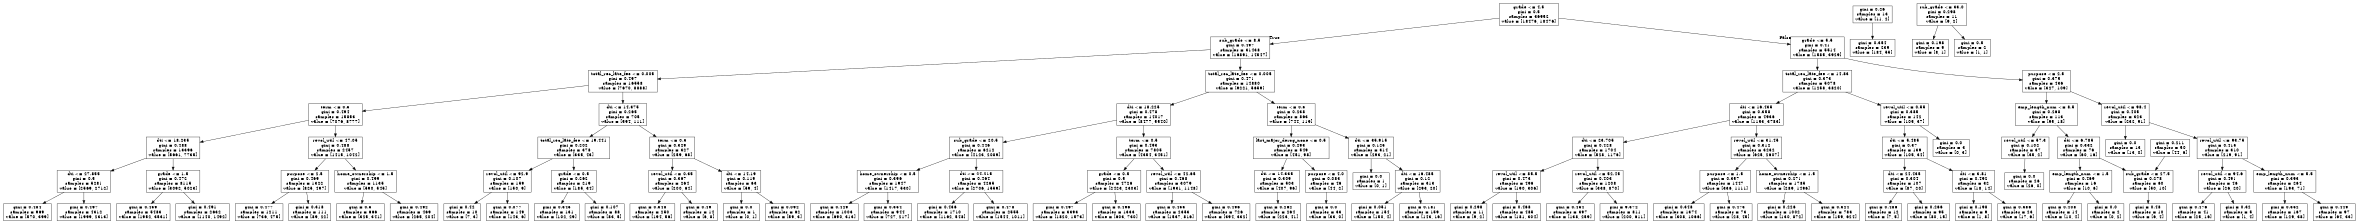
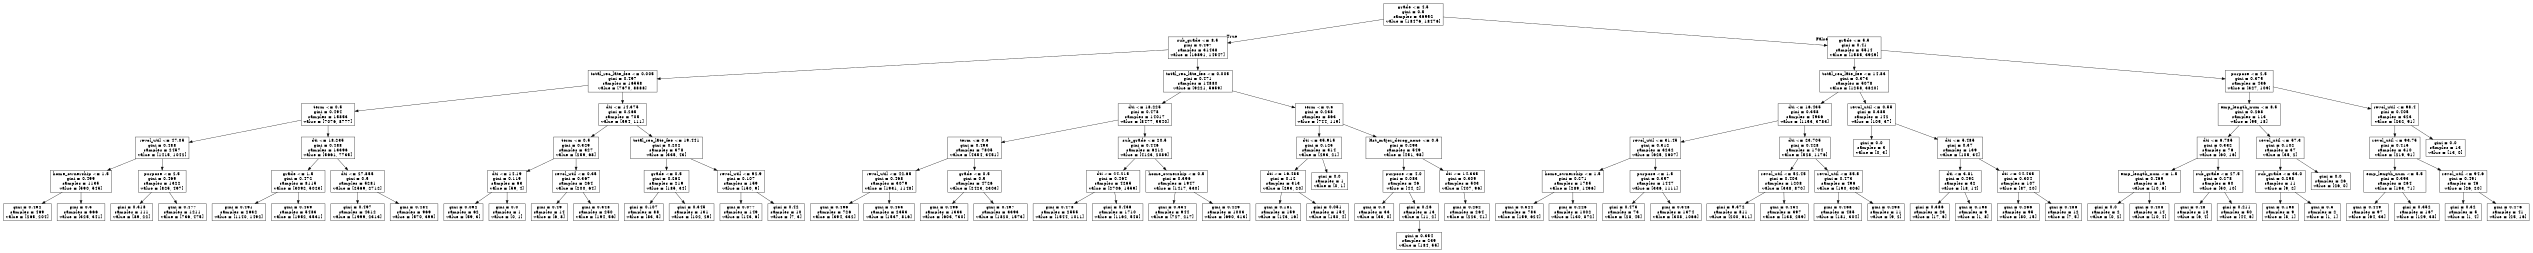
(2161, 162) -> (2227, 197)
none -> (2280, 163)
none -> (1411, 196)
